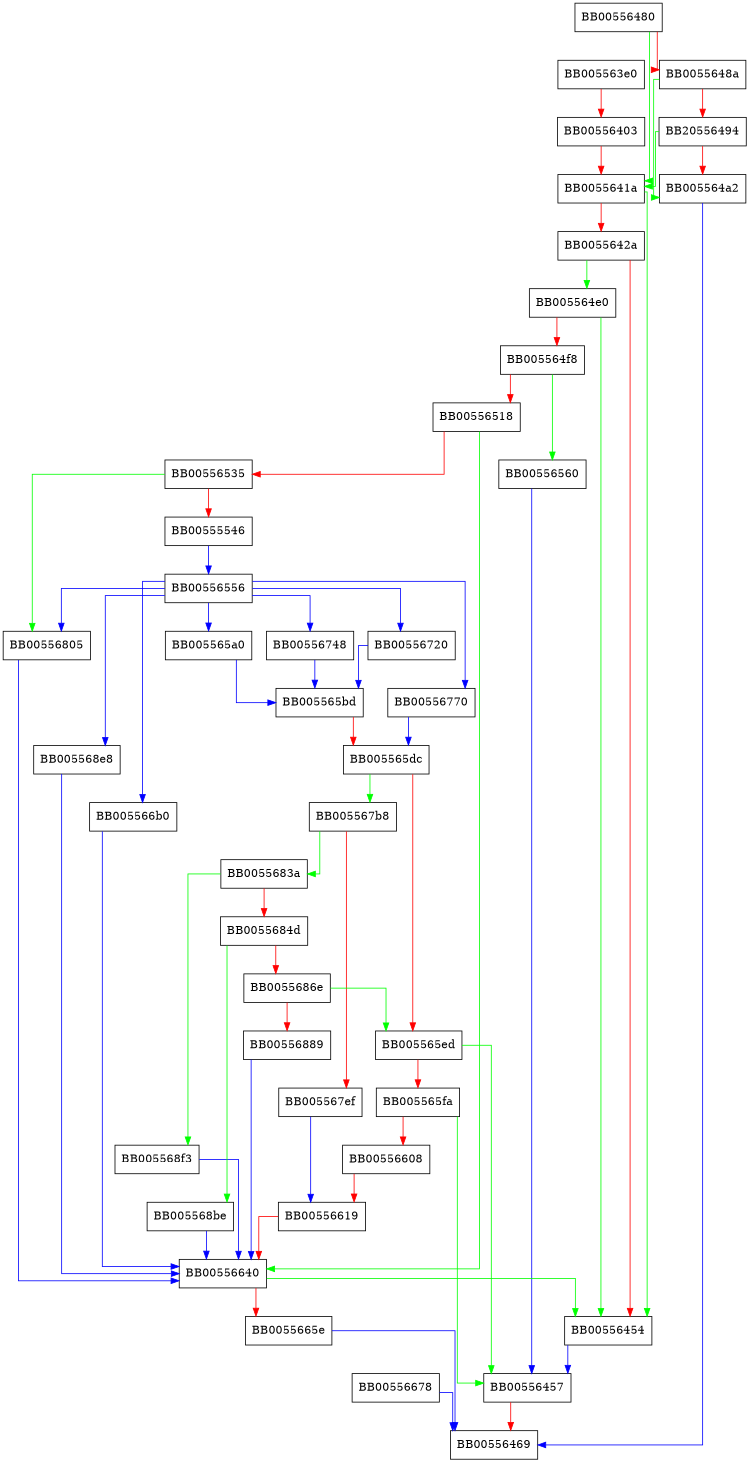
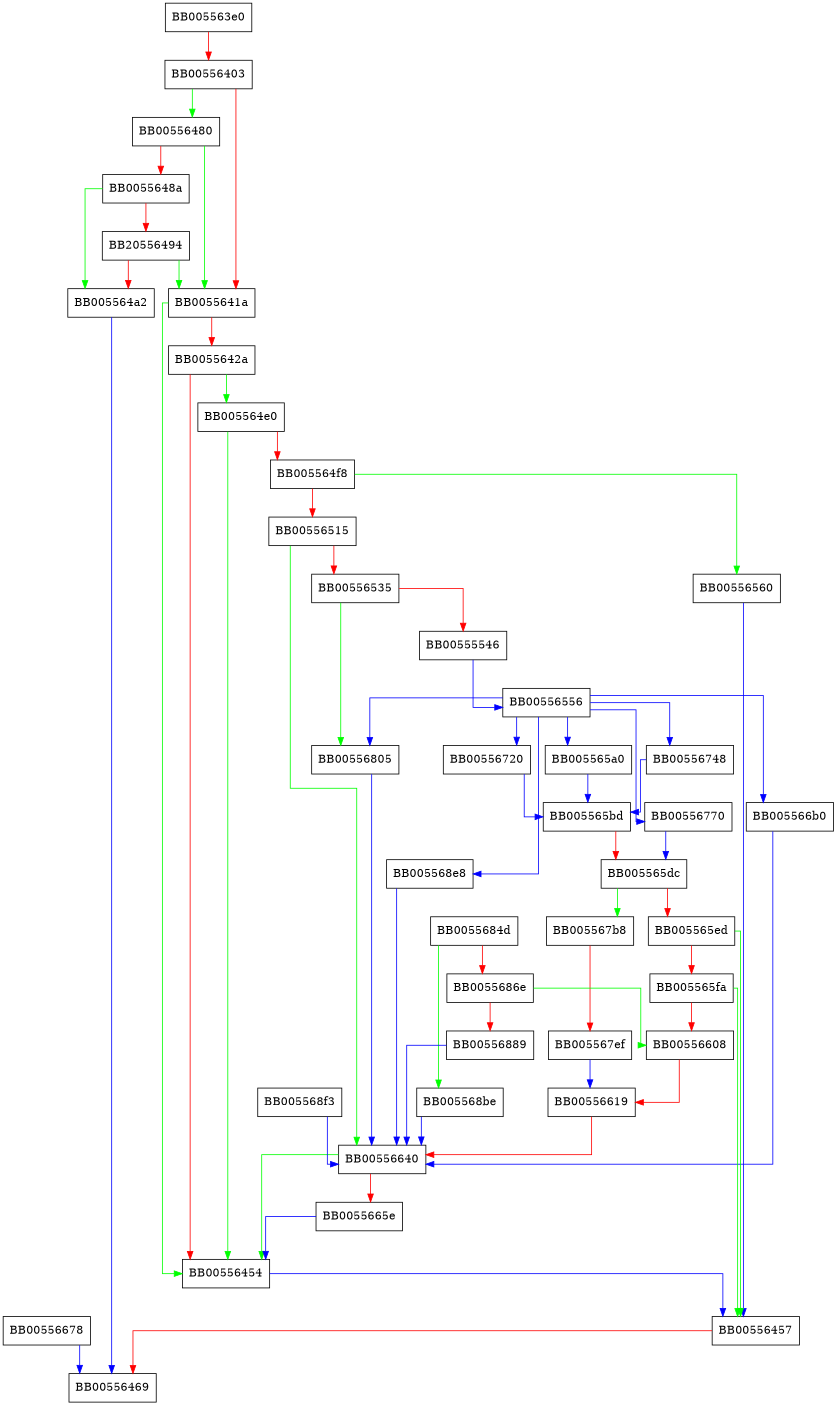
none -> (192, 99)
(477, 417) -> (312, 531)
(264, 874) -> none
(376, 988) -> (616, 988)
(439, 1331) -> (273, 1217)
